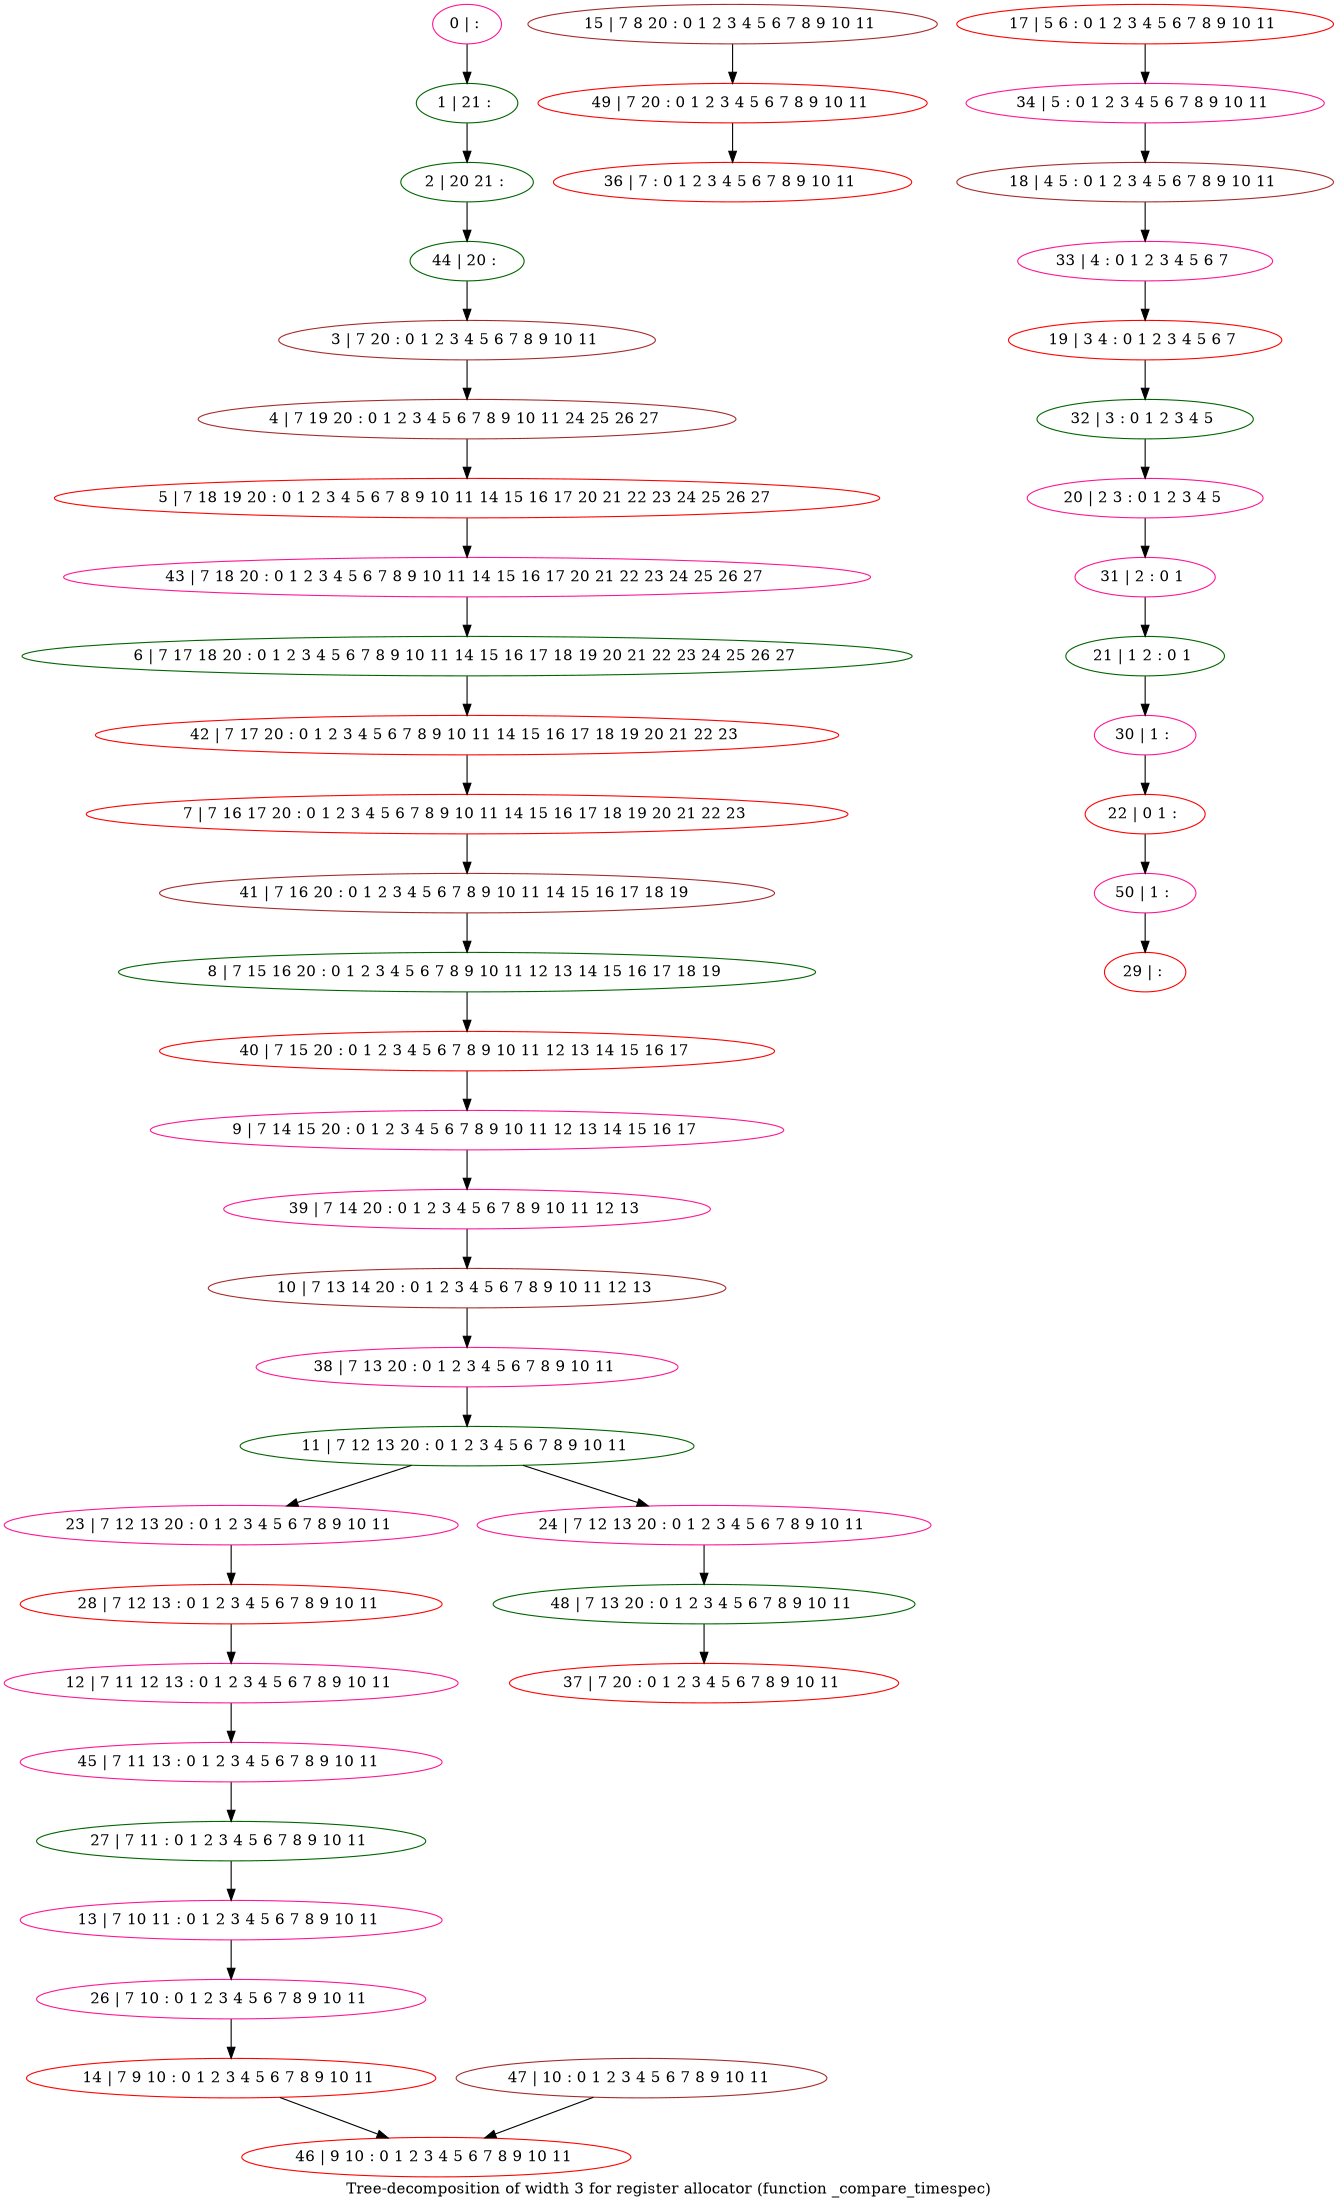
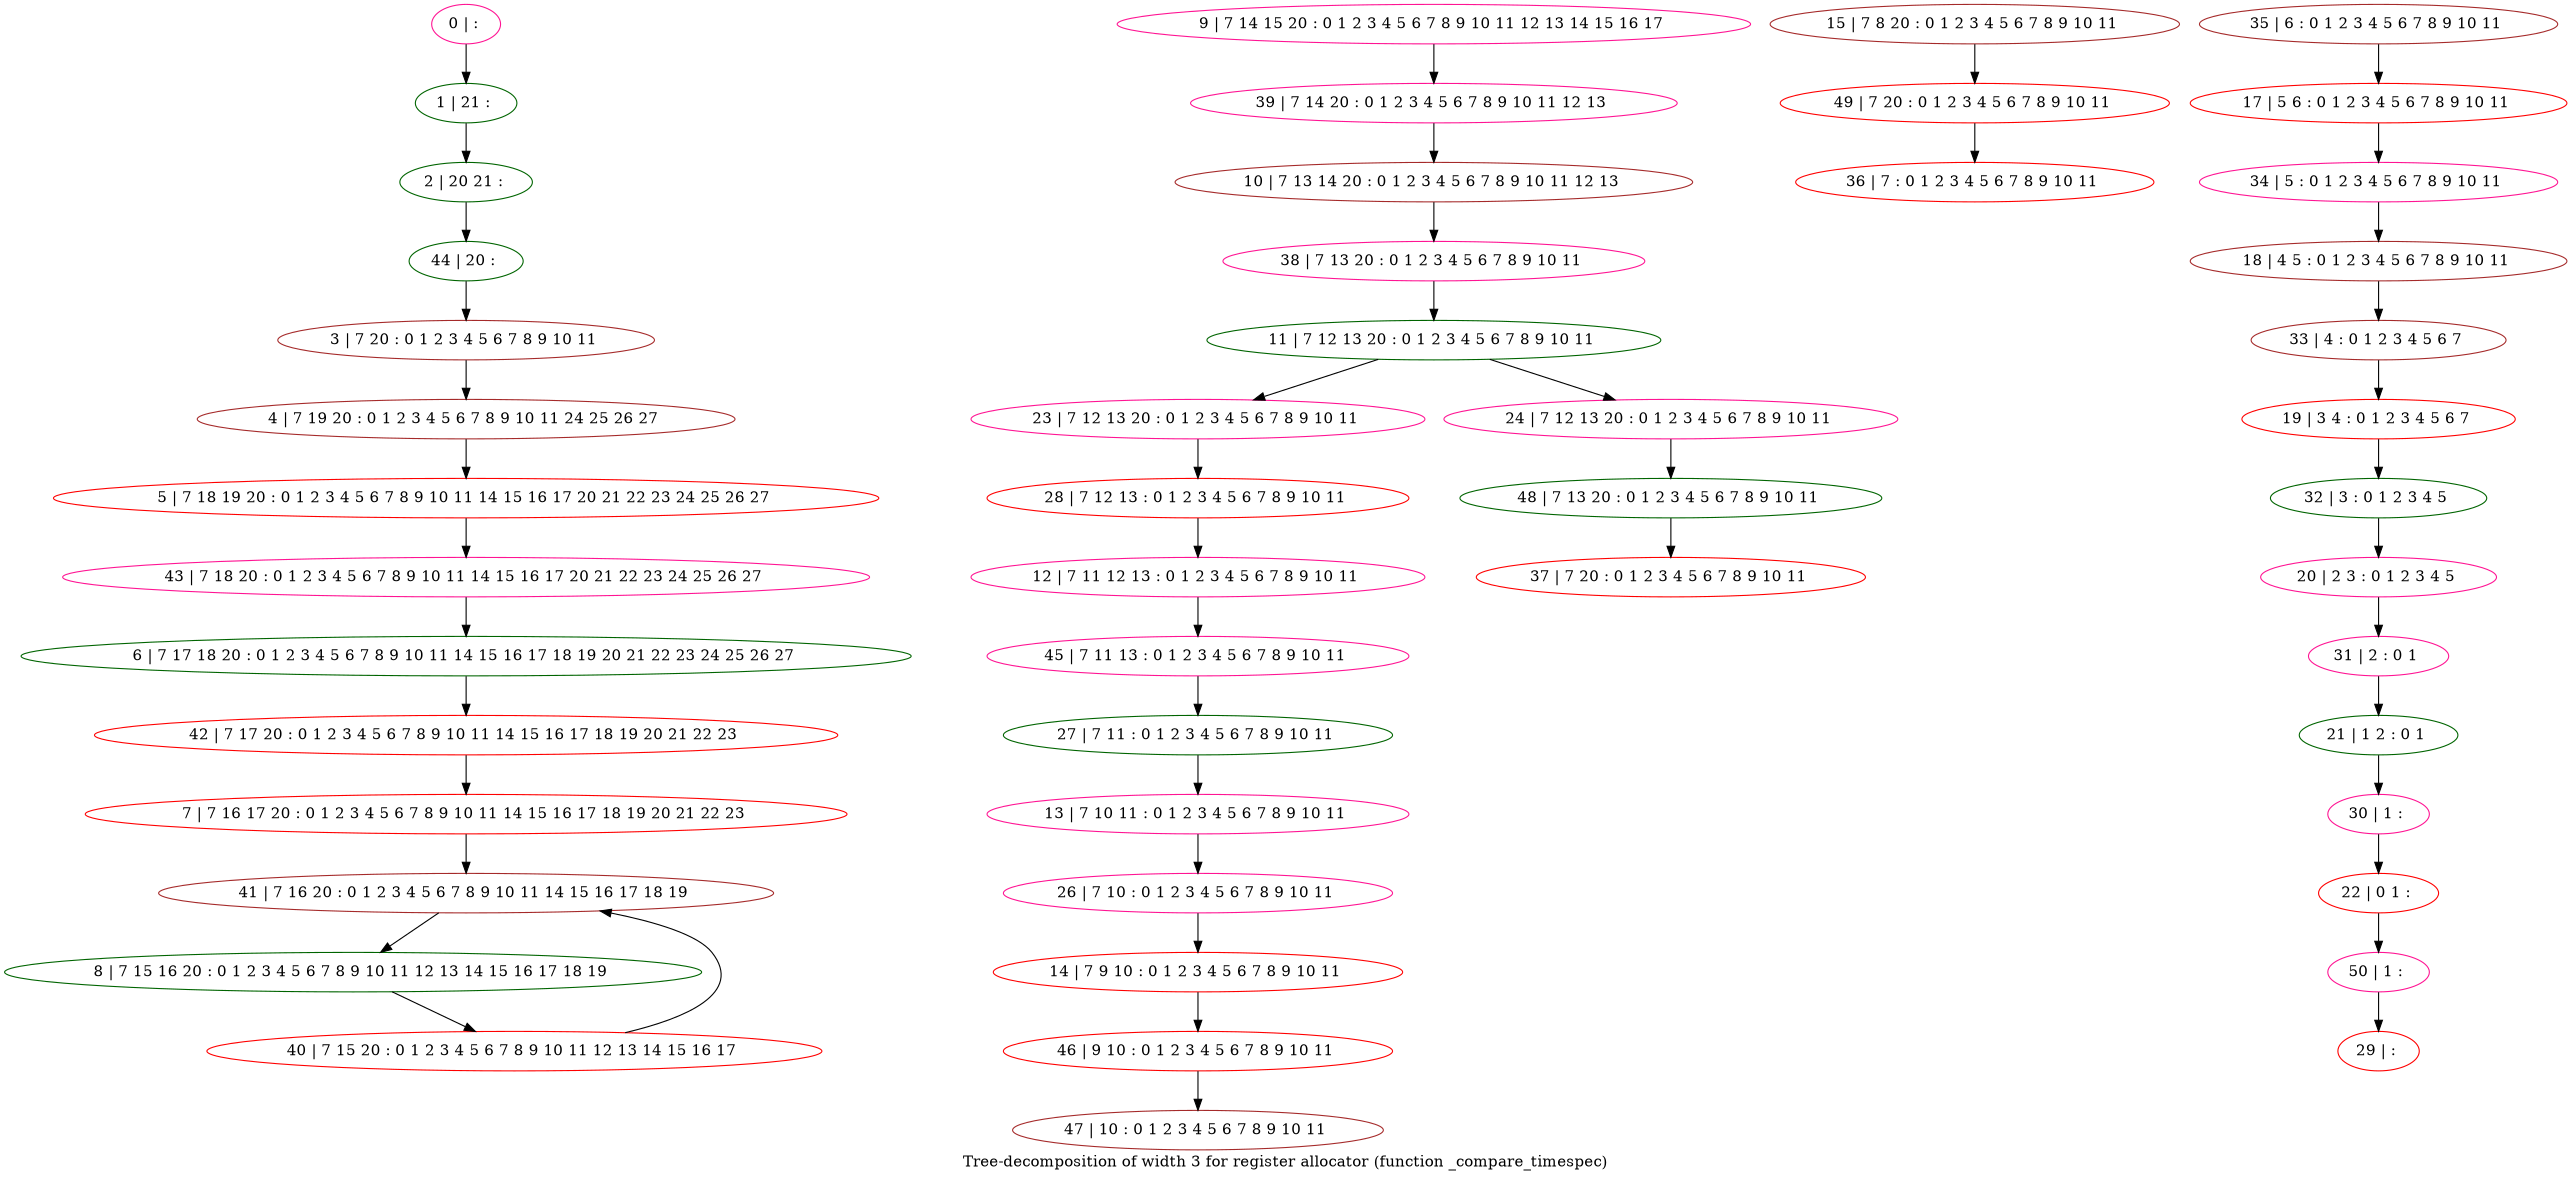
none -> (2379, 24)
(1145, 261) -> (2379, 340)
(467, 1085) -> (720, 967)
(544, 2116) -> (1198, 1085)
